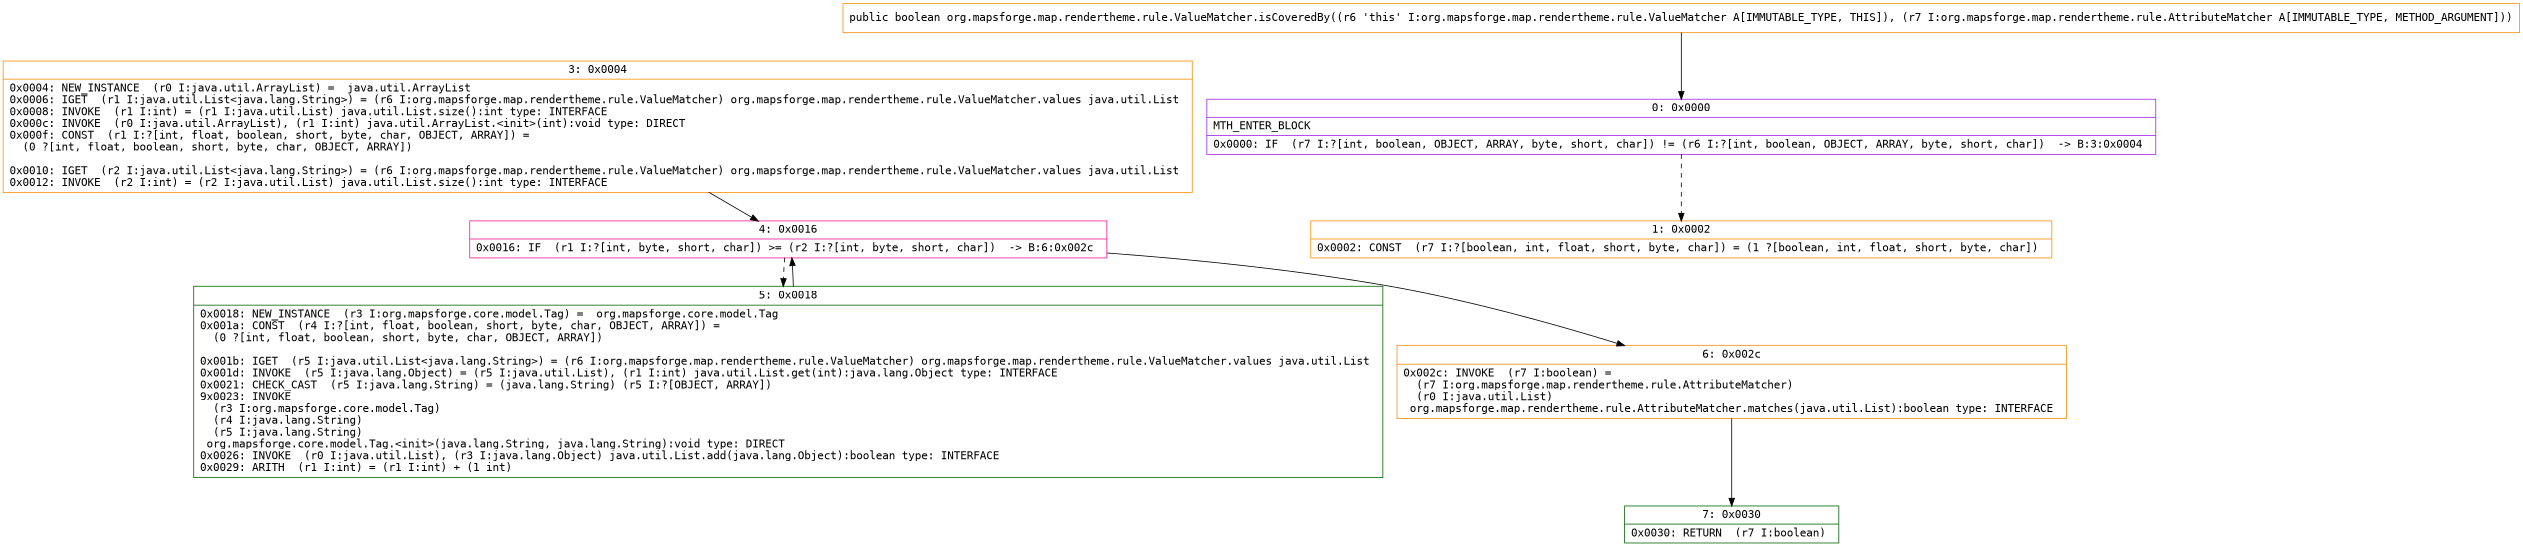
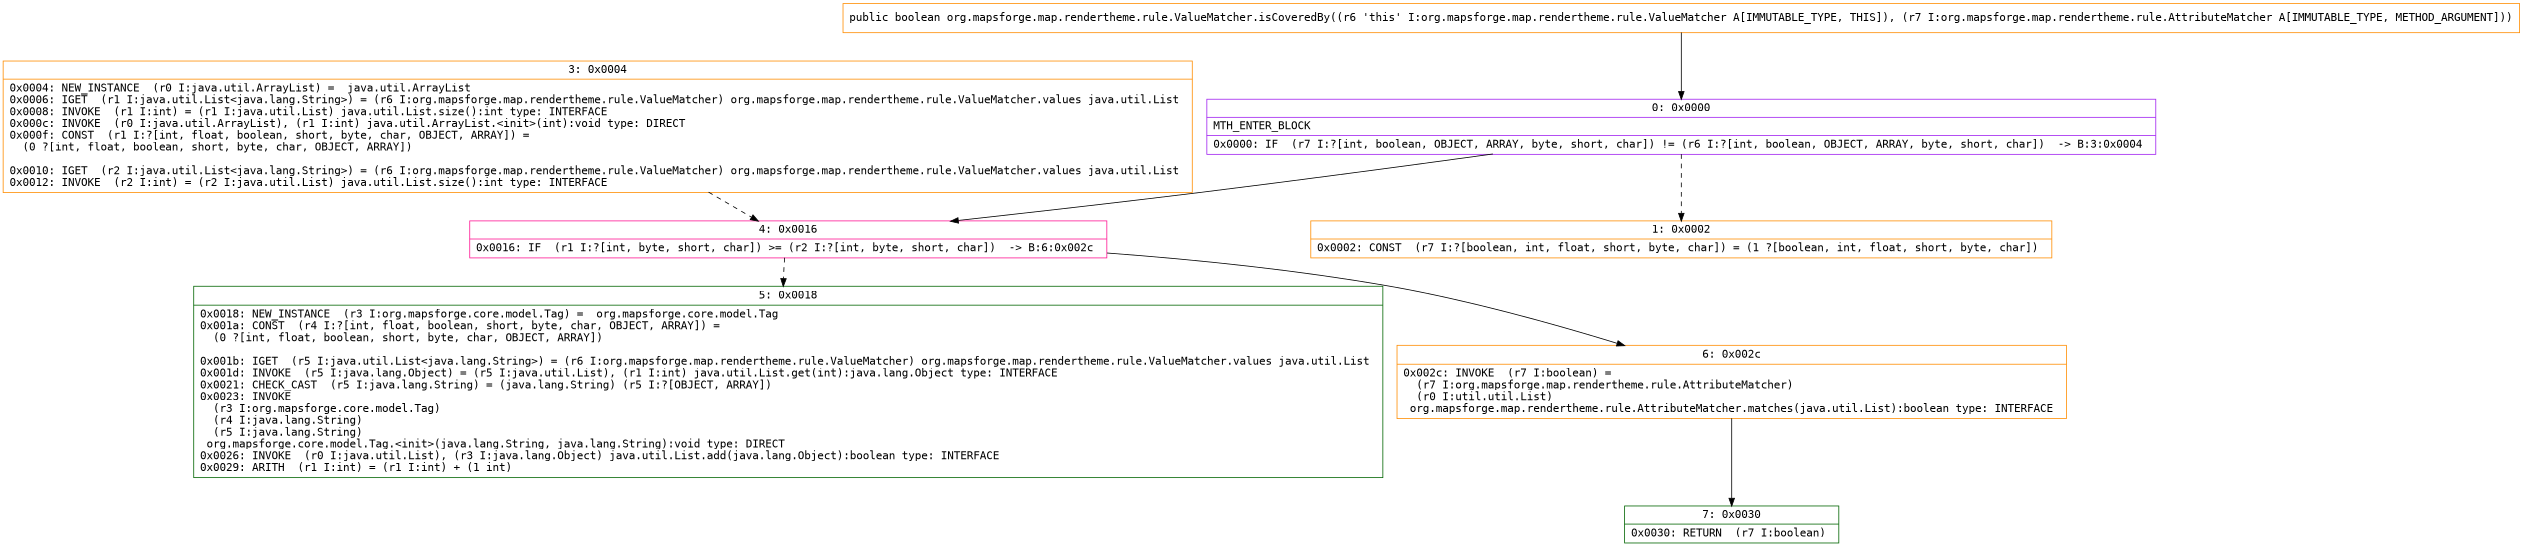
(730, 205) -> (730, 205)
(793, 276) -> (1226, 189)
(252, 397) -> (252, 397)
(1478, 397) -> (1478, 397)
